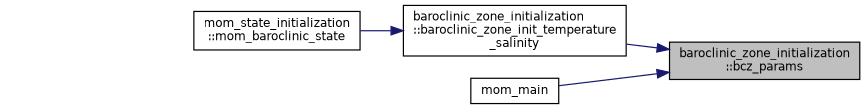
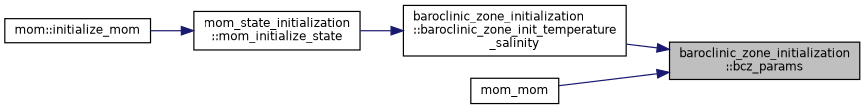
none -> (78, 31)
(277, 31) -> (277, 31)
(515, 91) -> (515, 91)
